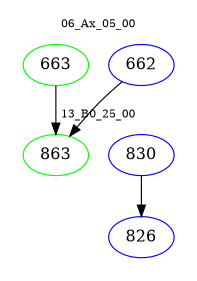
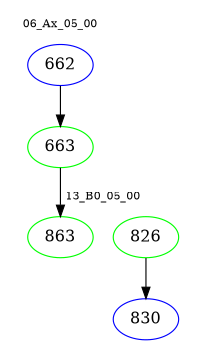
(91, 111) -> (60, 100)
(99, 115) -> (103, 197)
(141, 191) -> (146, 273)
(141, 237) -> (146, 237)
